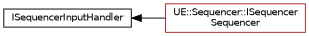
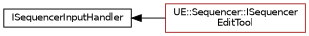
(235, 18) -> (235, 18)
